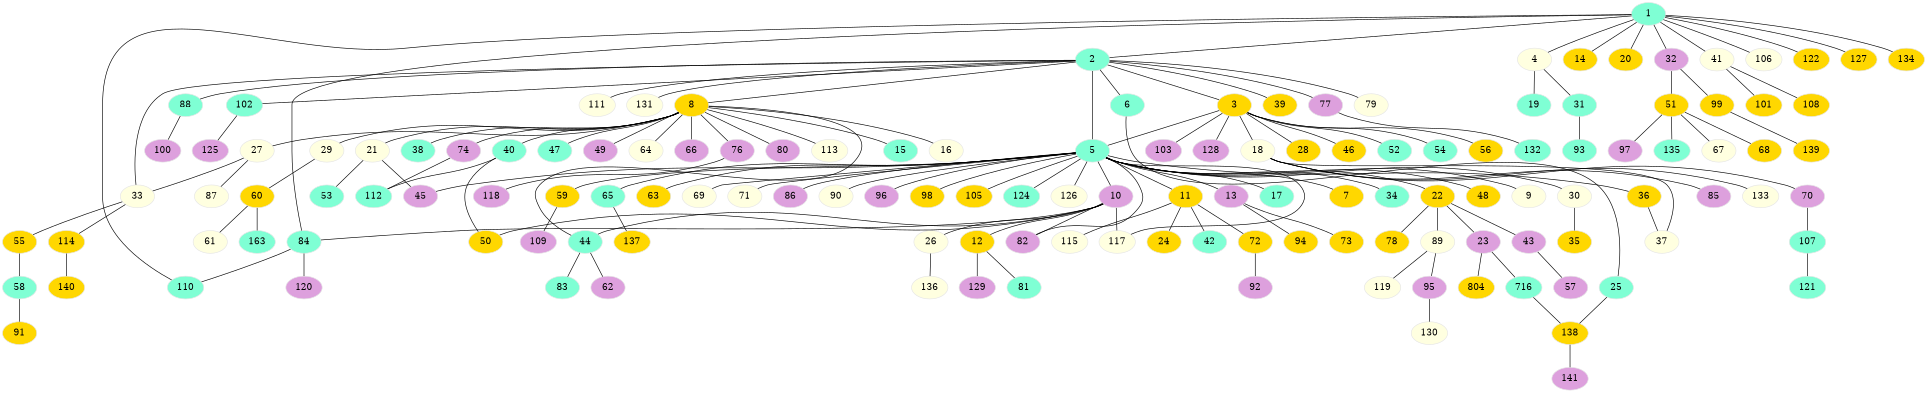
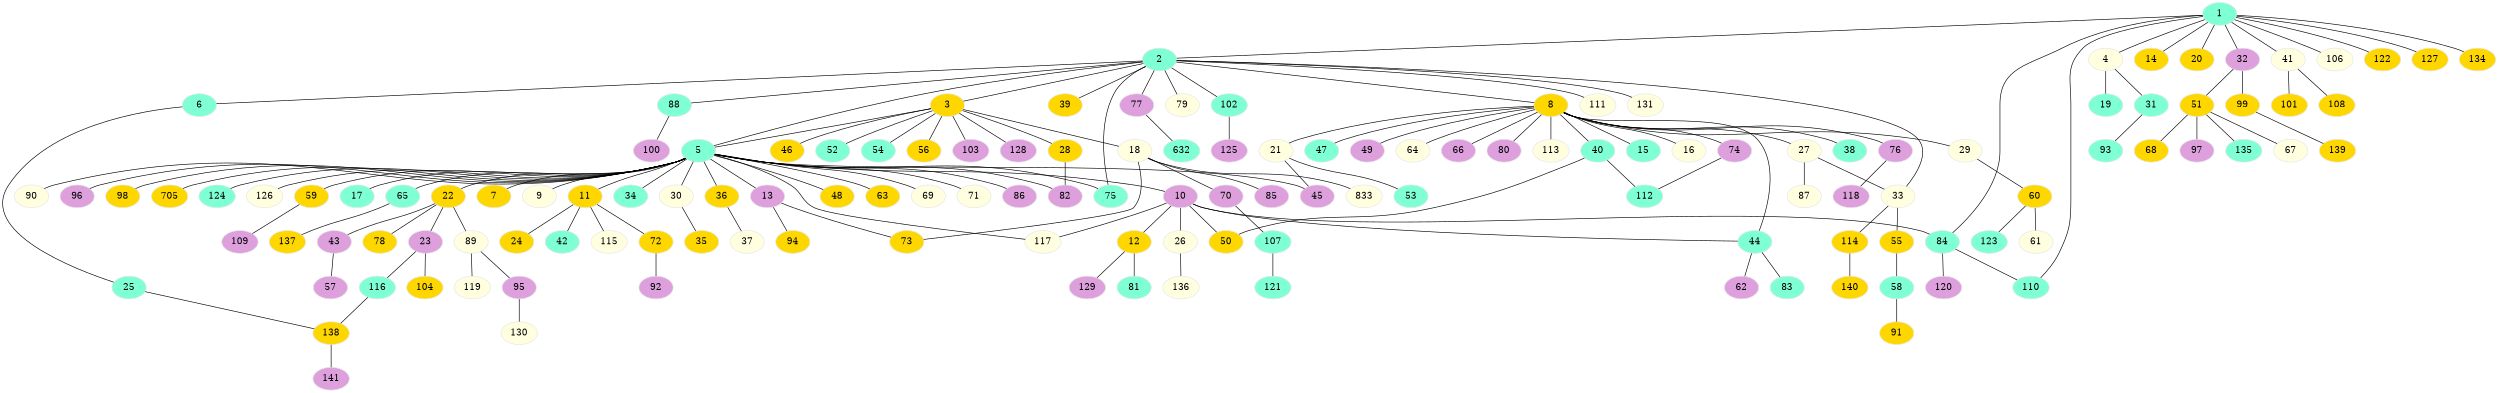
(1533, 151) -> (1182, 151)
(1494, 166) -> (1053, 223)
(974, 196) -> (170, 196)
none -> (1111, 196)
(1761, 196) -> (1364, 196)
(1069, 219) -> (1065, 173)
(257, 242) -> (1989, 242)
(1476, 288) -> (425, 288)
(1524, 288) -> (377, 288)
